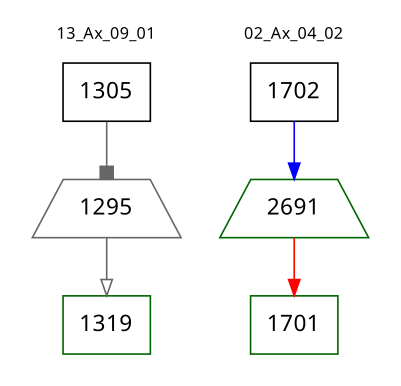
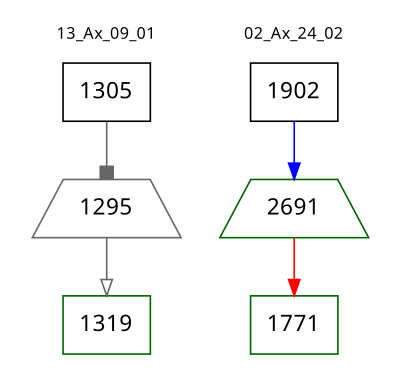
(294, 35) -> (294, 35)
(294, 92) -> (294, 92)
(294, 325) -> (294, 325)
